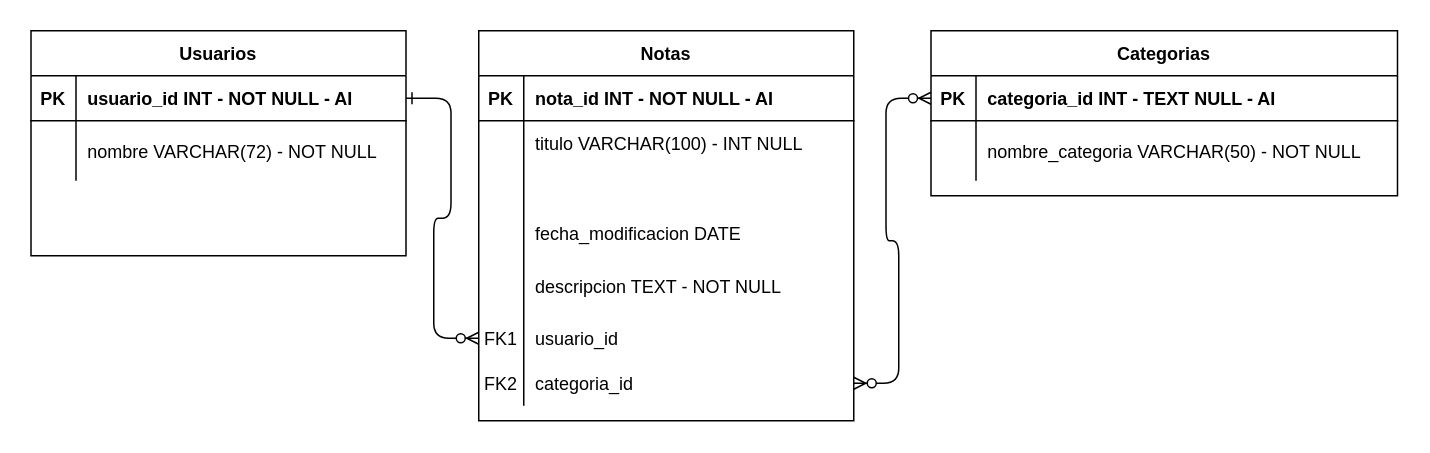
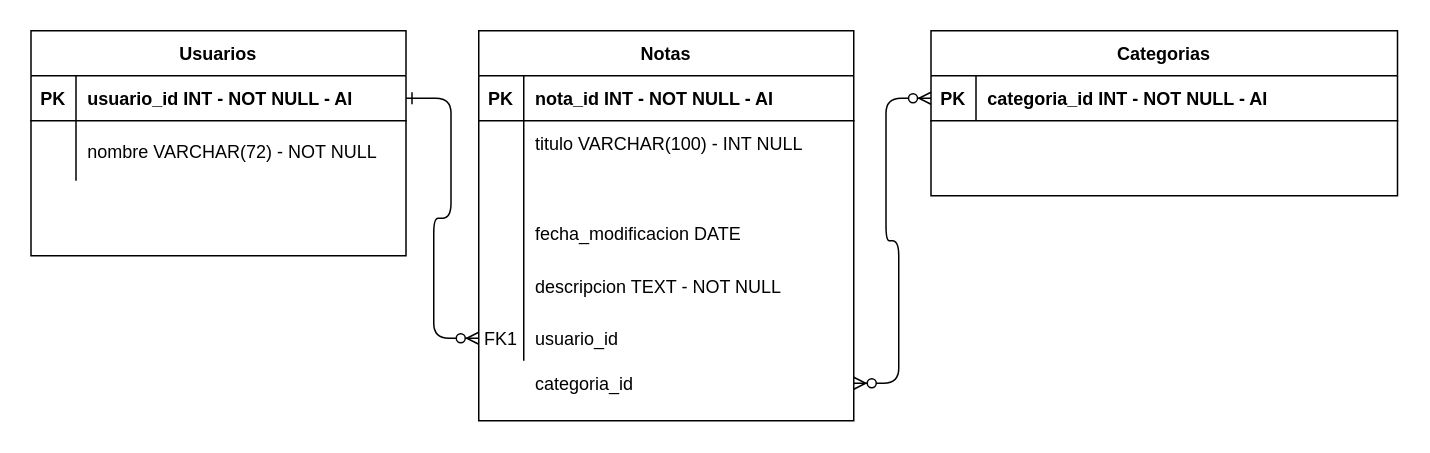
(1135, 99) -> (1130, 99)
(1187, 151) -> none
(501, 383) -> none
